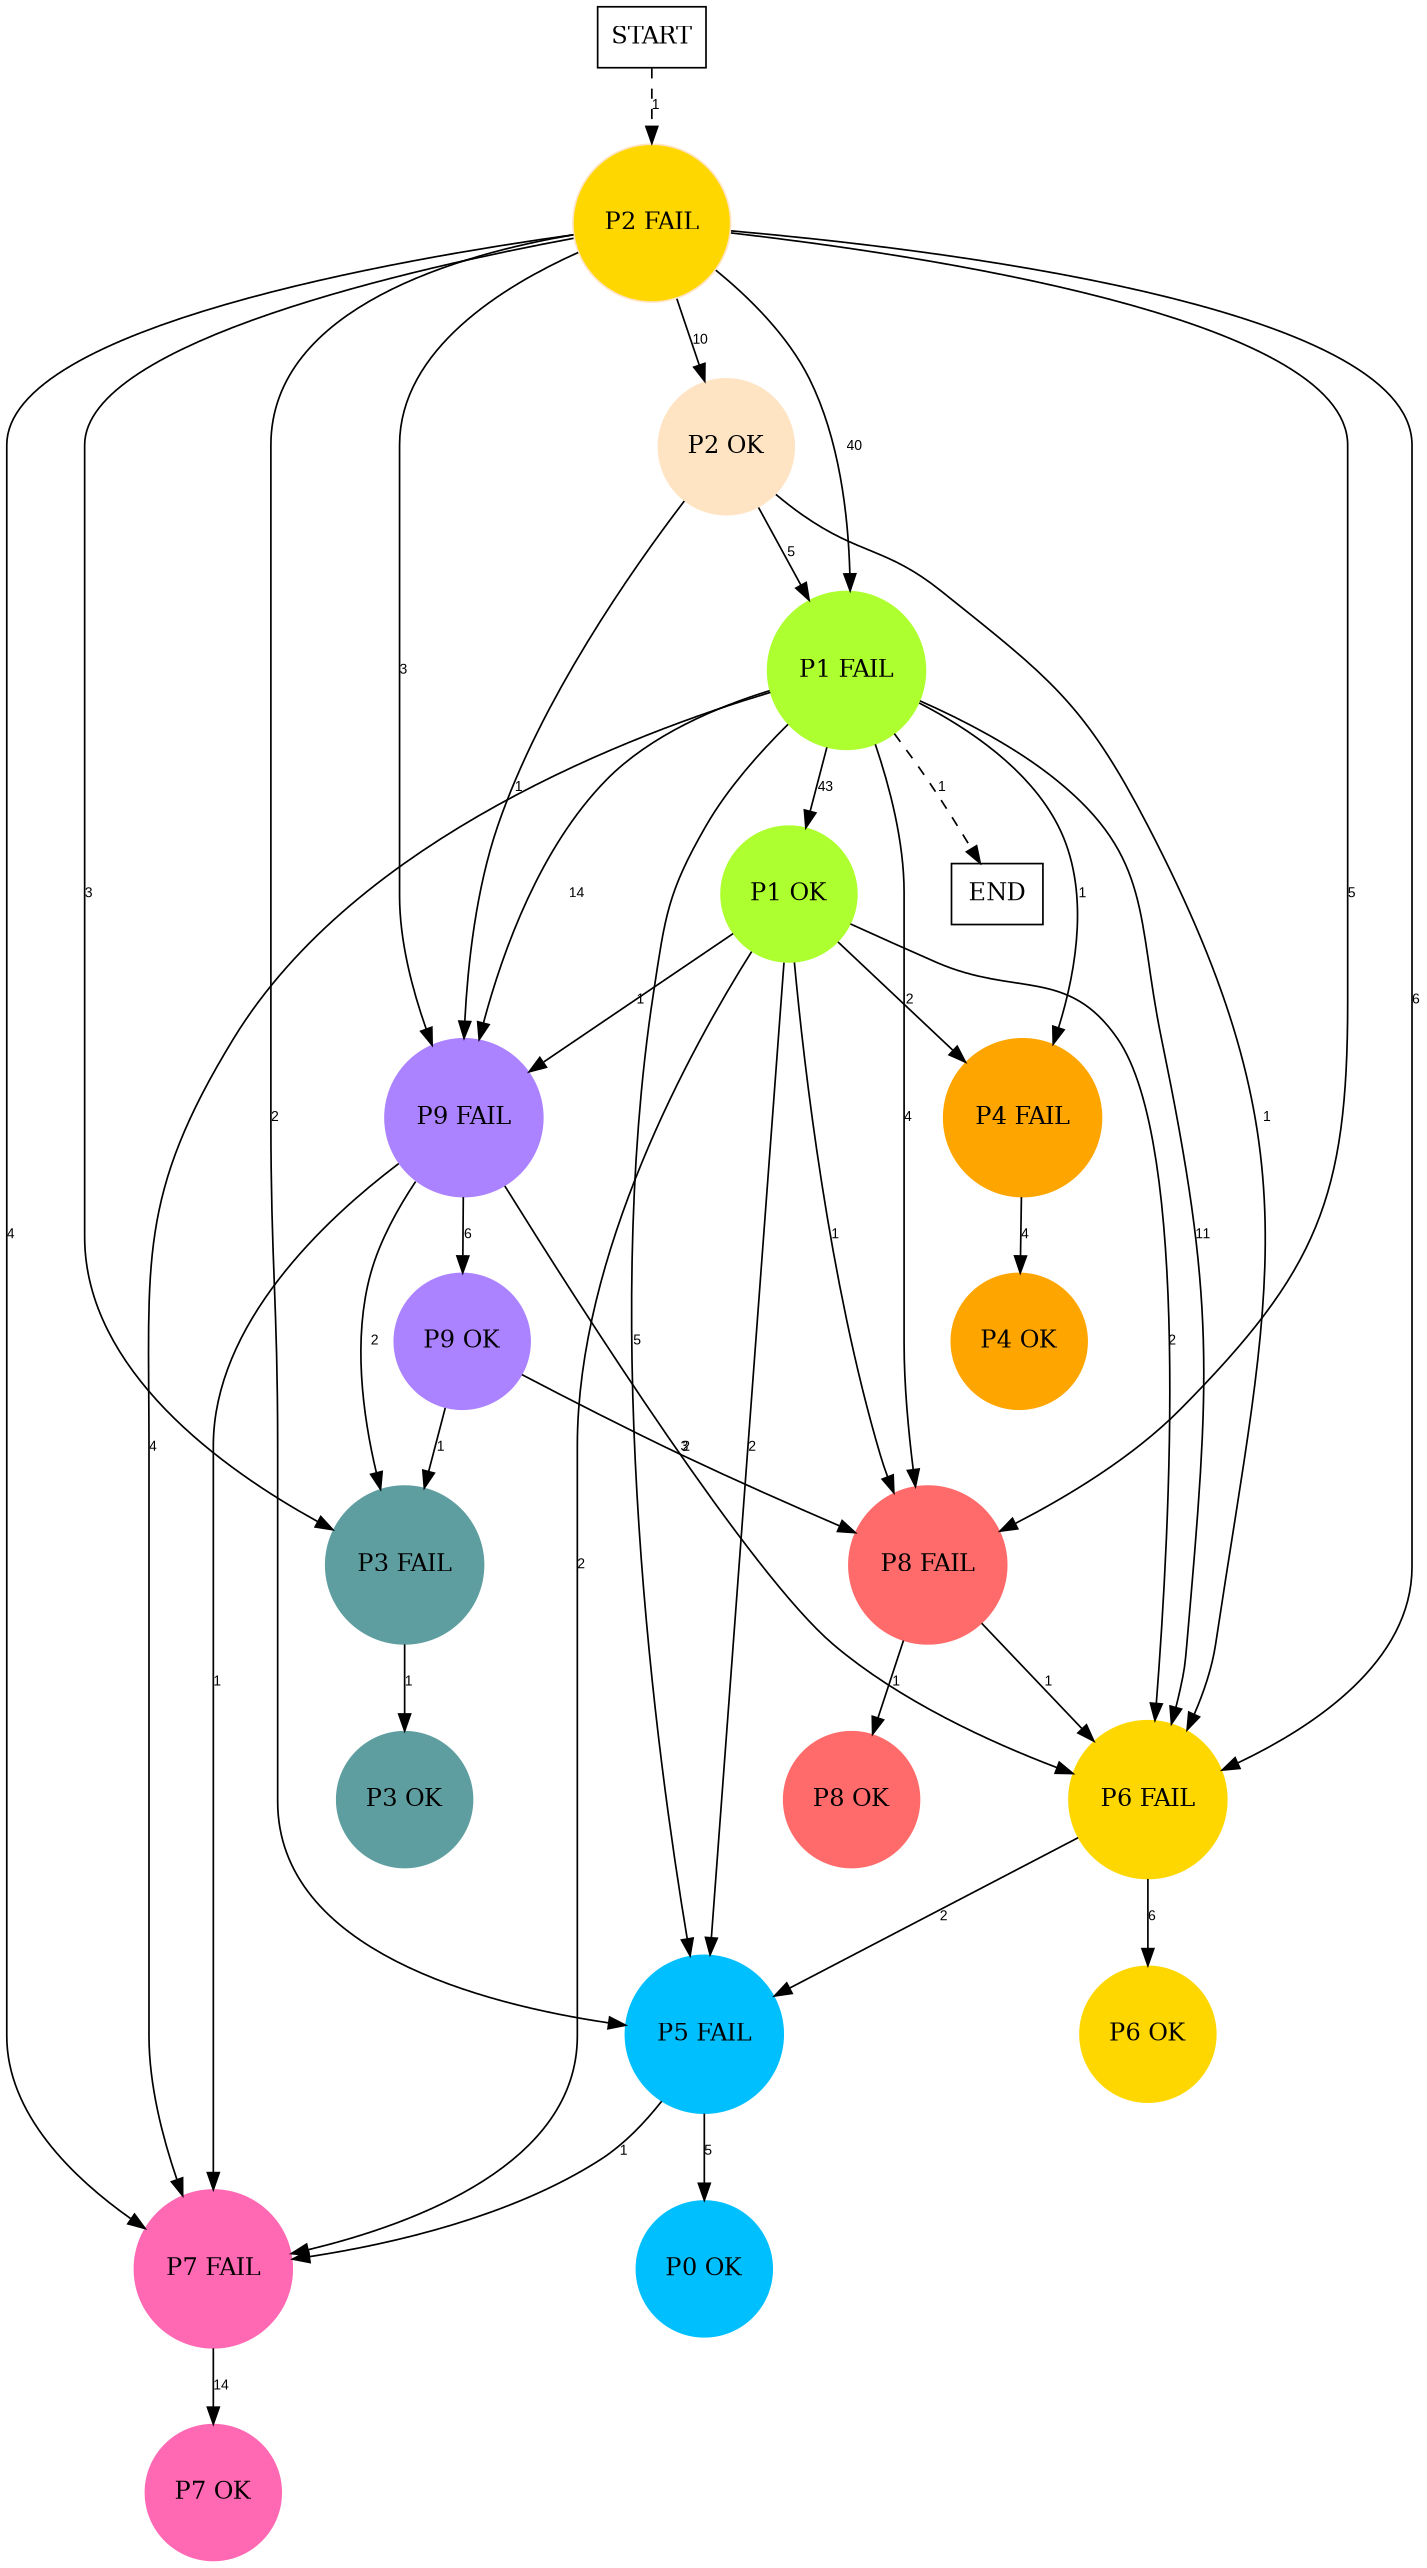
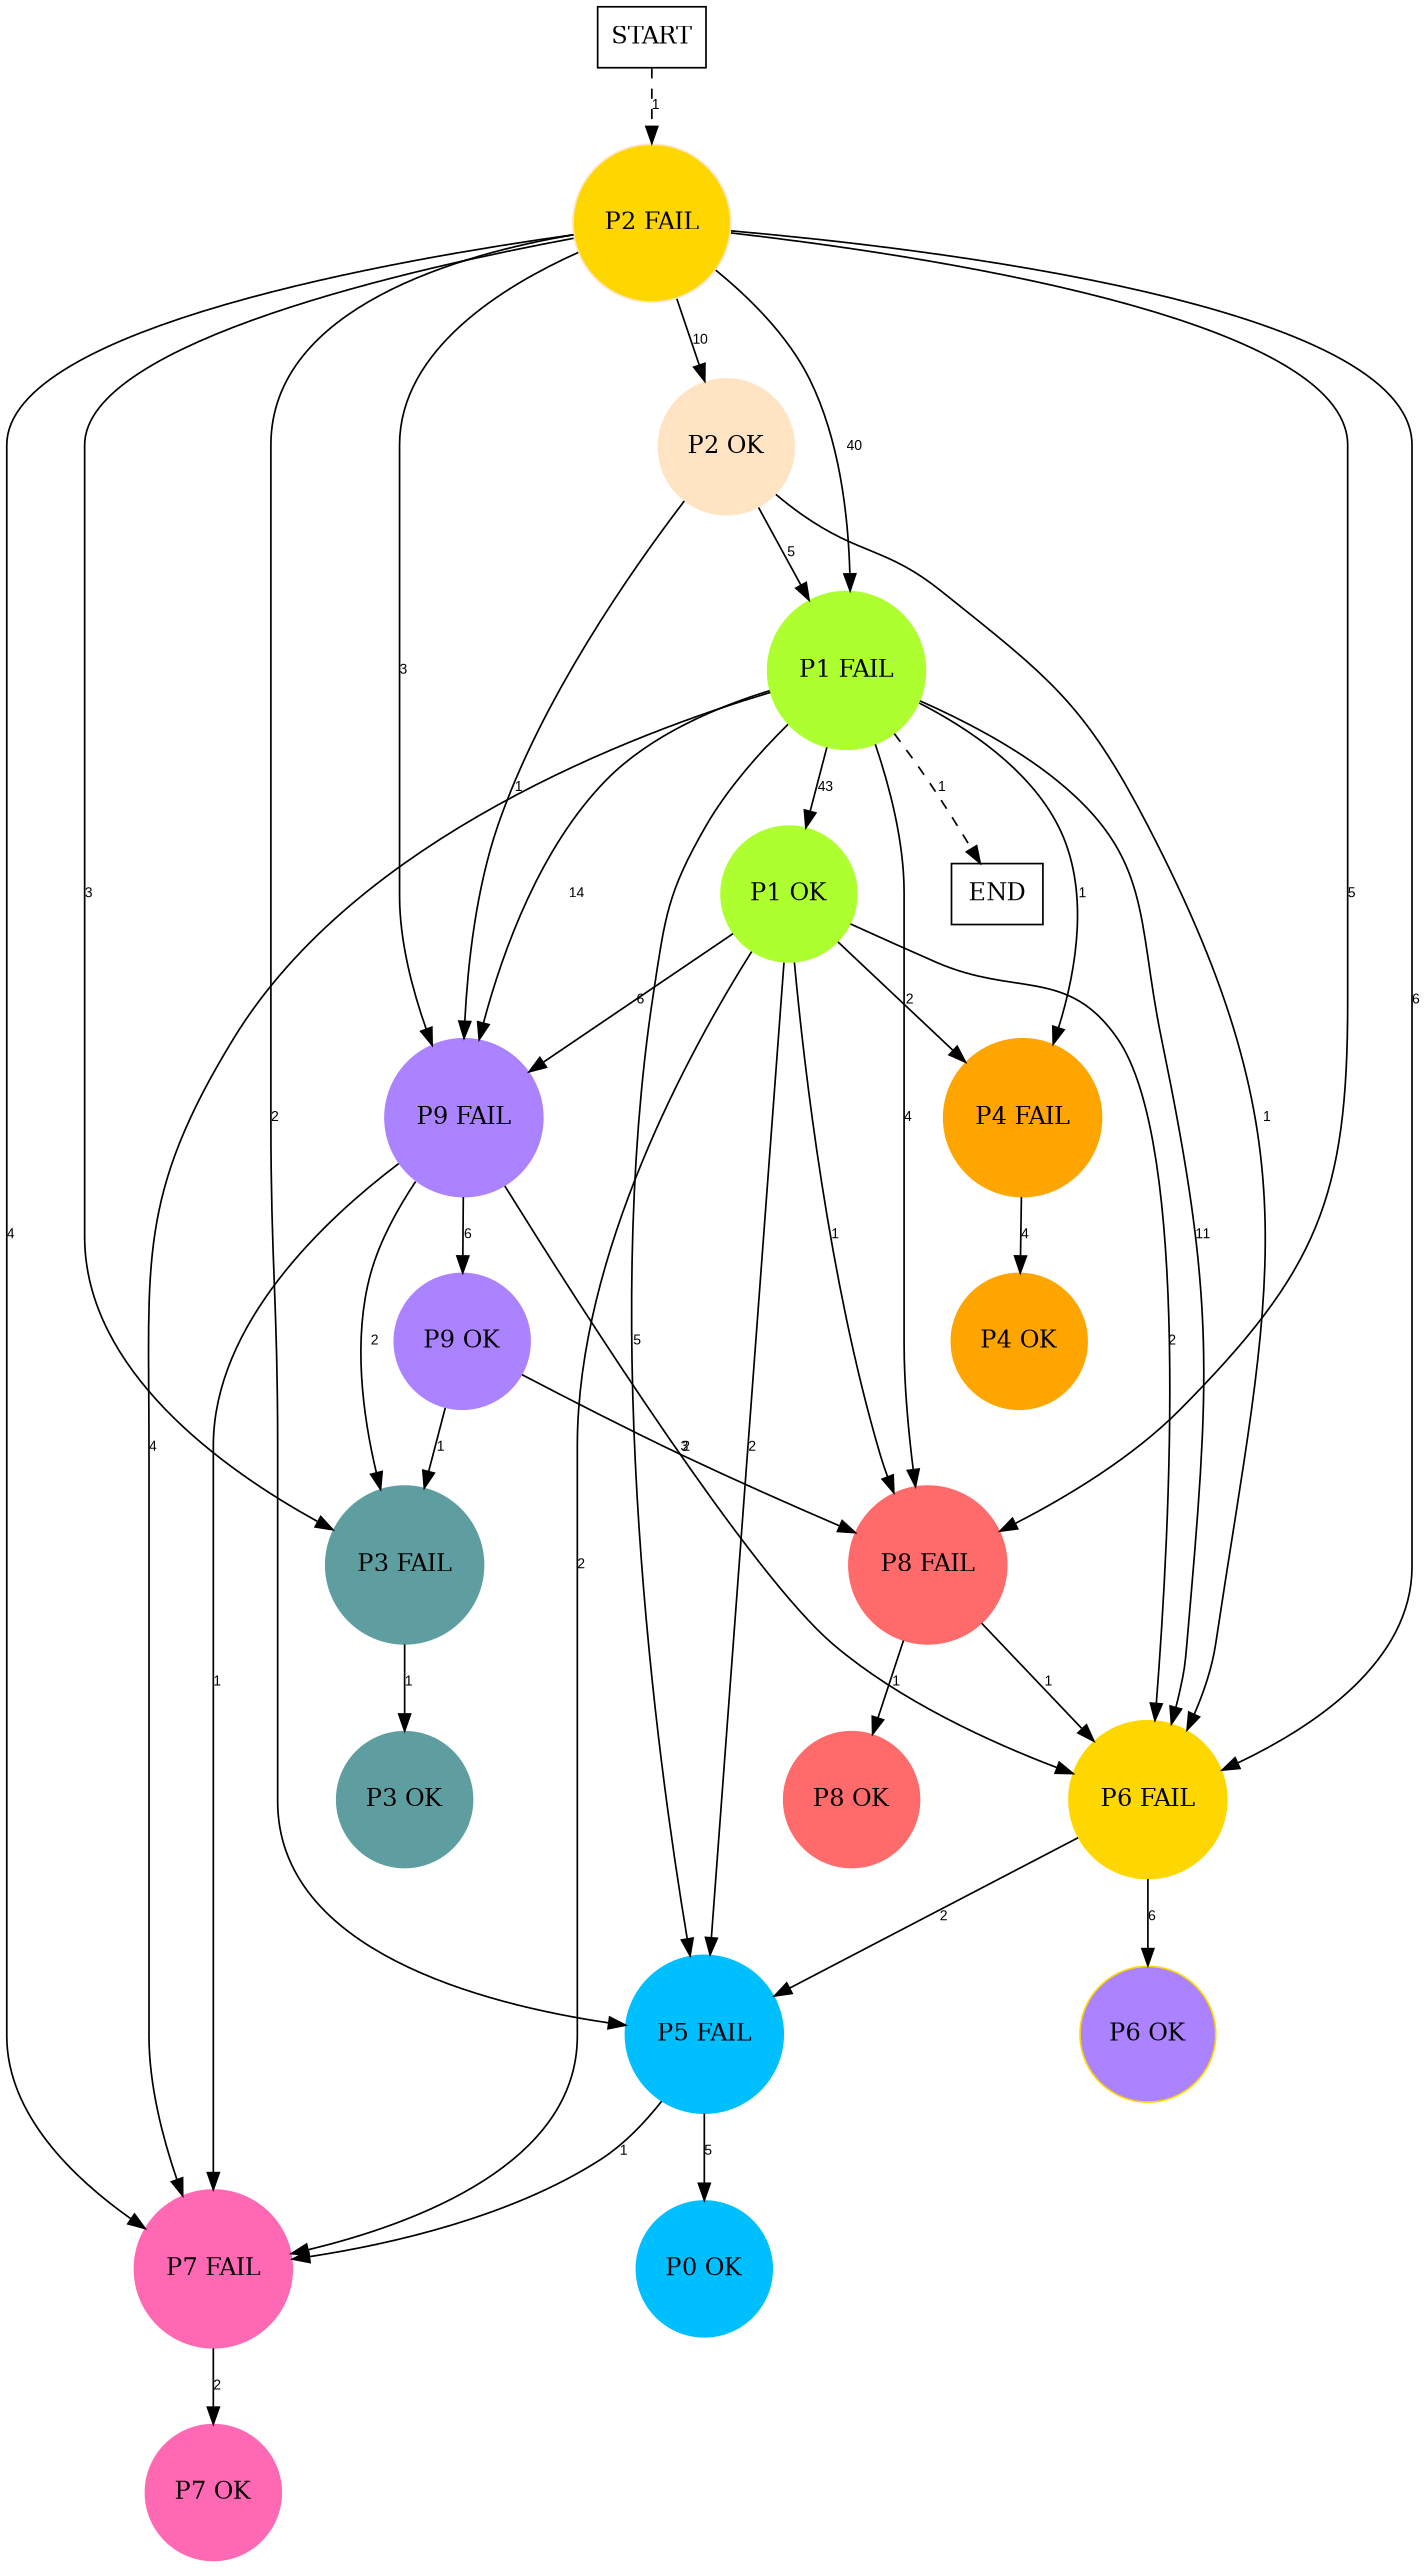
(641, 1000) -> (641, 1000)
(1148, 2034) -> (1148, 2034)
(222, 2386) -> (218, 2386)
